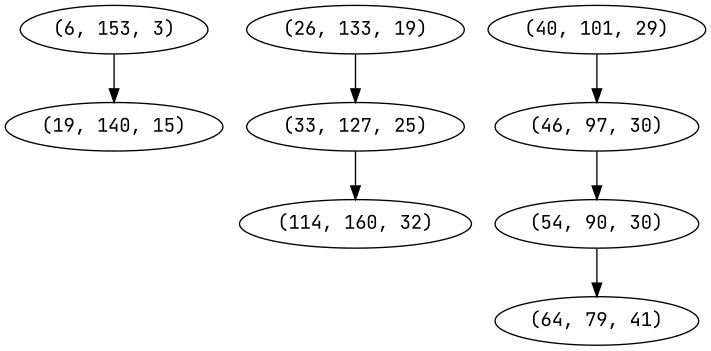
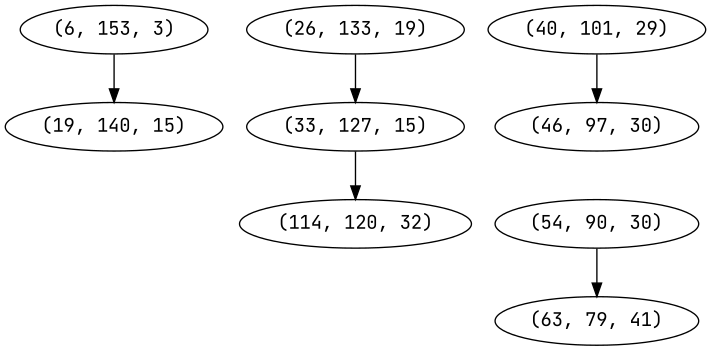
(355, 127) -> (355, 127)
(597, 169) -> none
(355, 224) -> (355, 224)
(597, 321) -> (597, 321)
